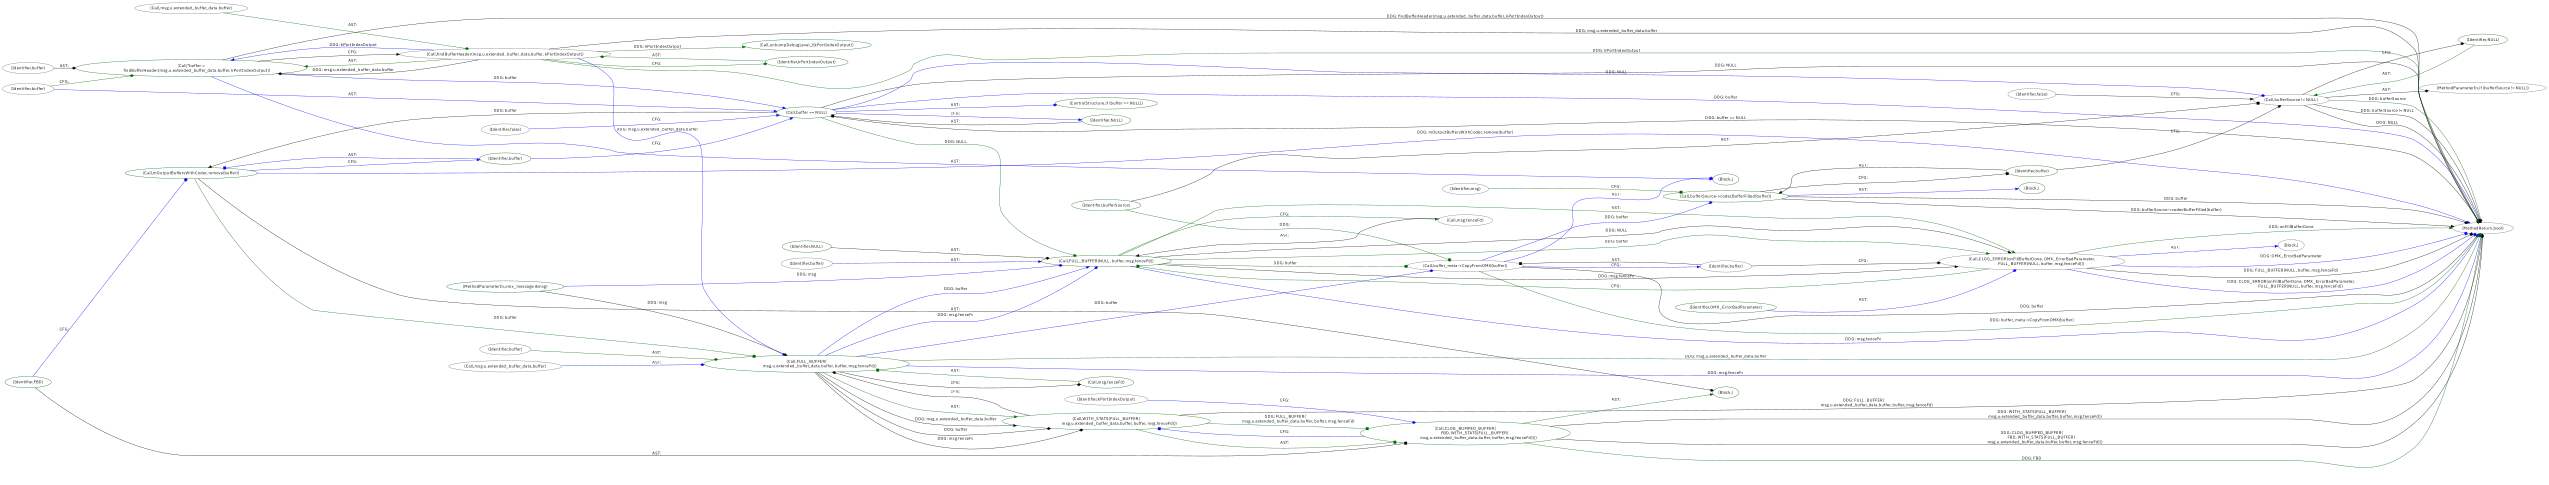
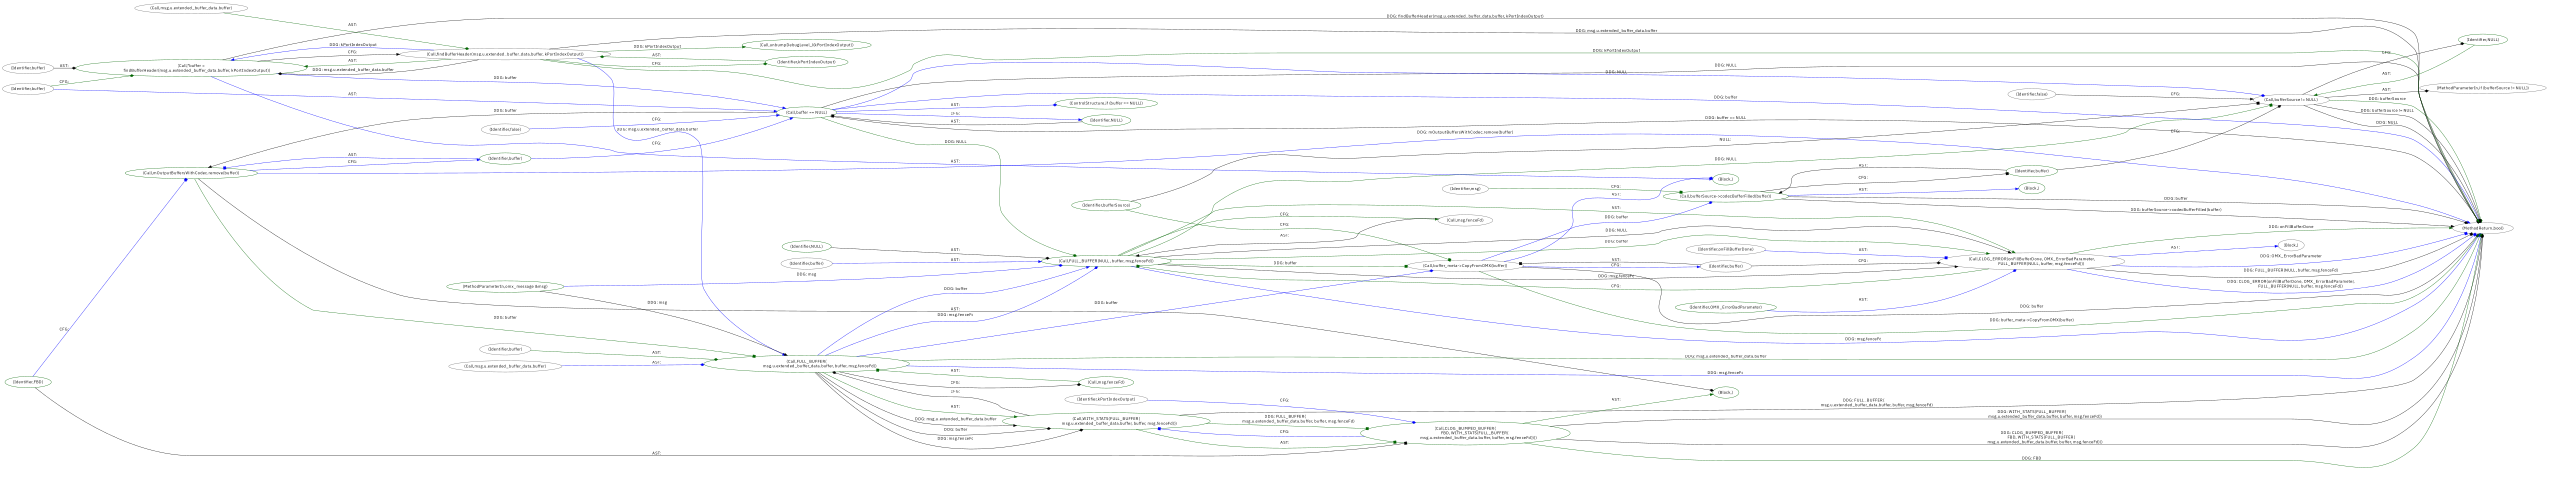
(1726, 140) -> (1726, 140)
none -> (1690, 165)
(1285, 225) -> (1285, 225)
none -> (1726, 249)
